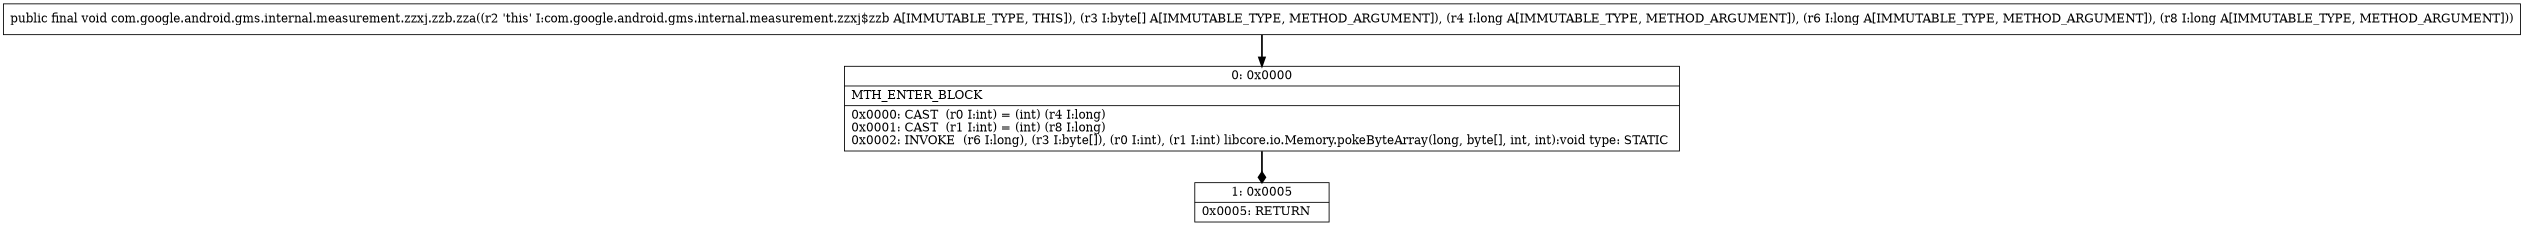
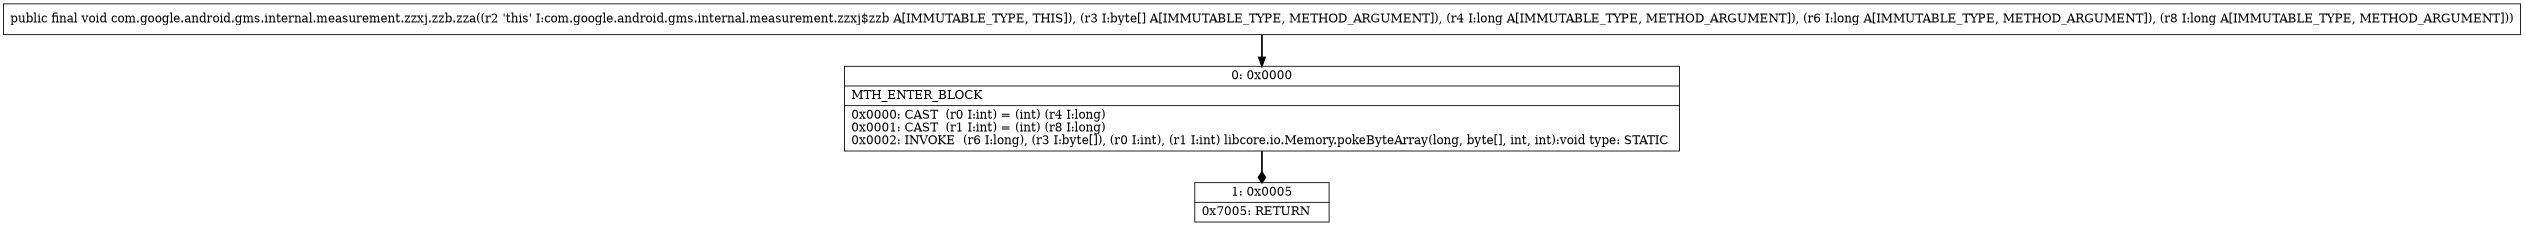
(1262, 212) -> (1262, 212)
